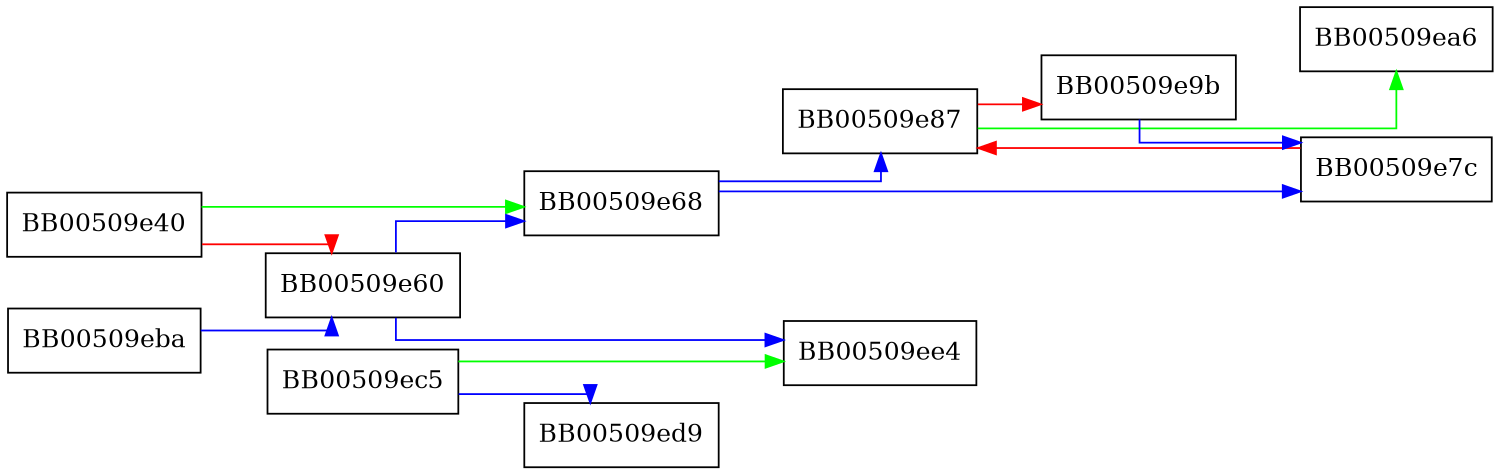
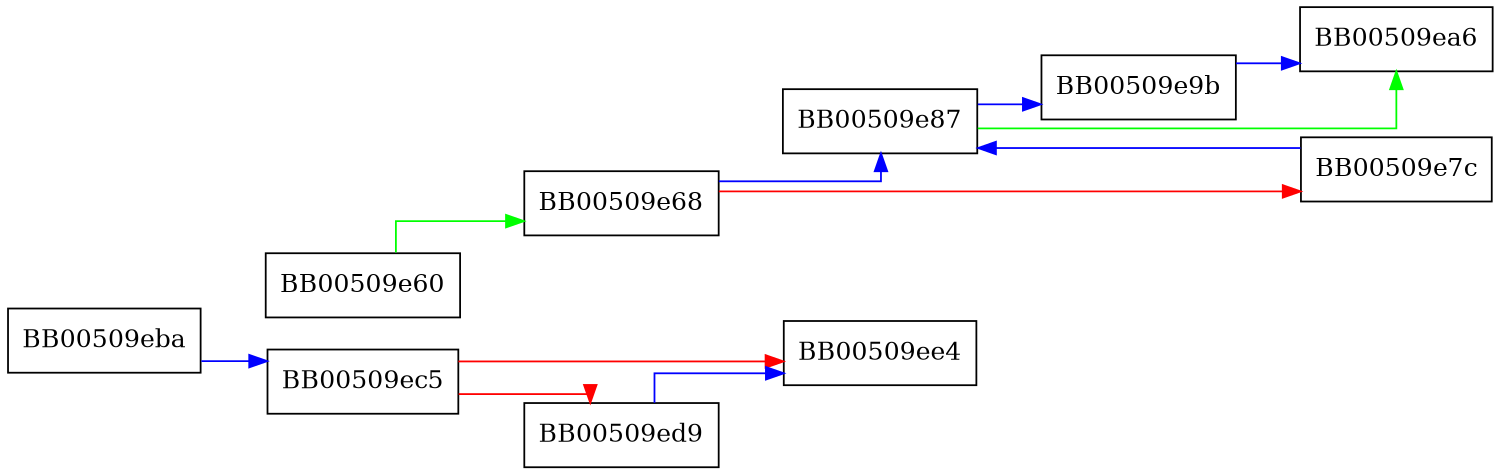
(1000, 104) -> (1000, 104)
(1200, 143) -> (1259, 63)
(1125, 148) -> (1148, 148)
(1001, 191) -> (1001, 191)
(435, 221) -> (435, 221)
(104, 225) -> none
(267, 331) -> (225, 361)
(570, 340) -> (695, 373)
(612, 361) -> (612, 361)
(525, 394) -> (525, 394)
